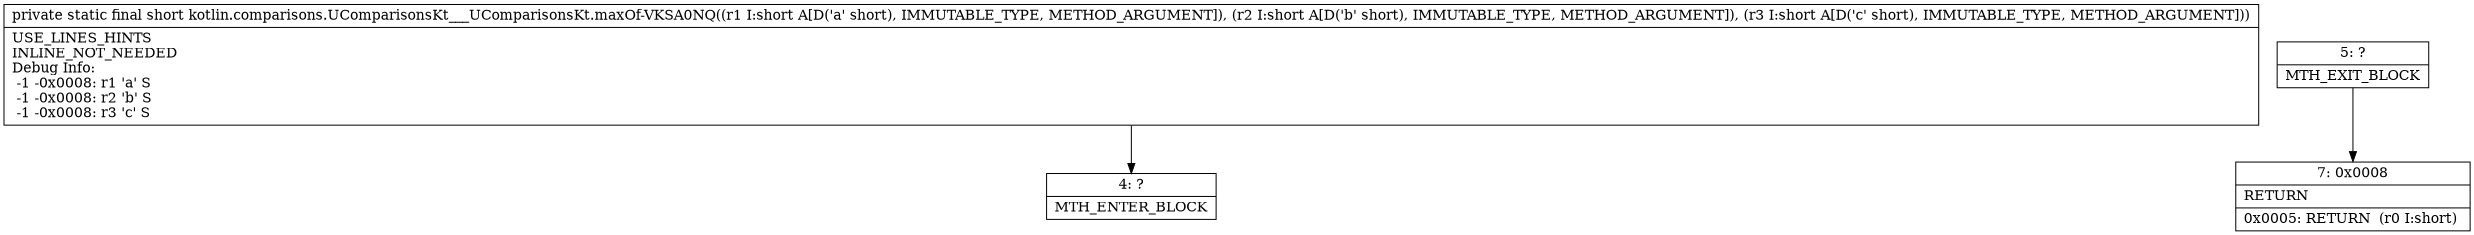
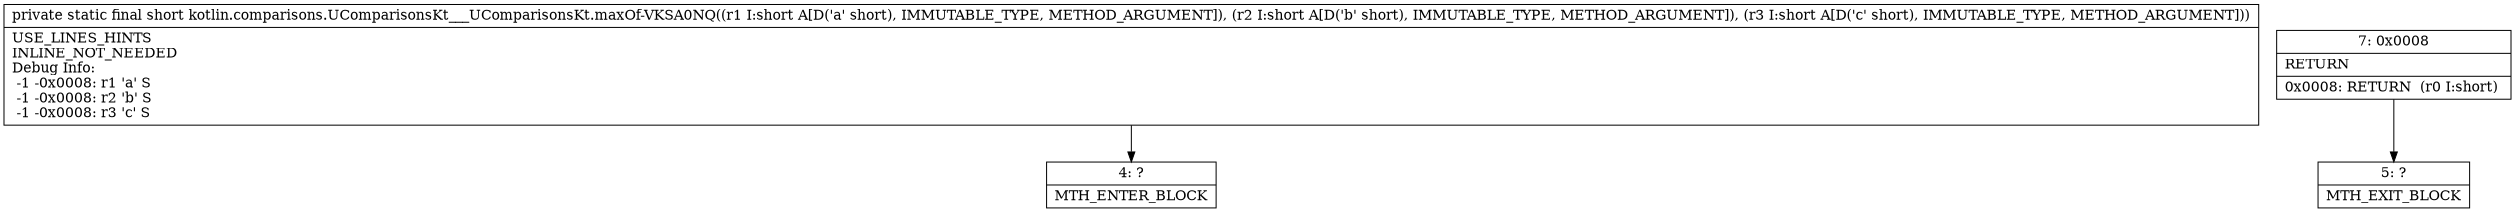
(2353, 120) -> (2394, 126)
(2353, 219) -> (2394, 87)
